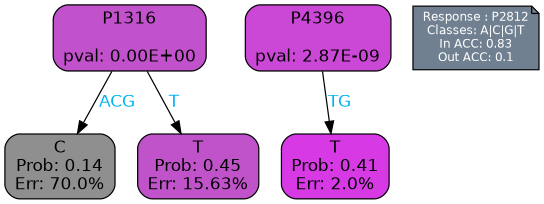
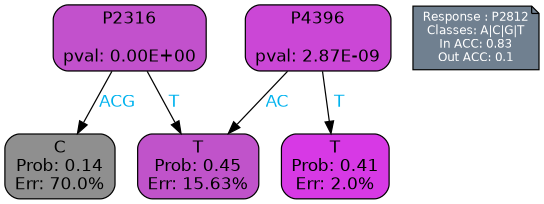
(130, 38) -> (130, 38)
none -> (262, 98)
(340, 102) -> (340, 102)
